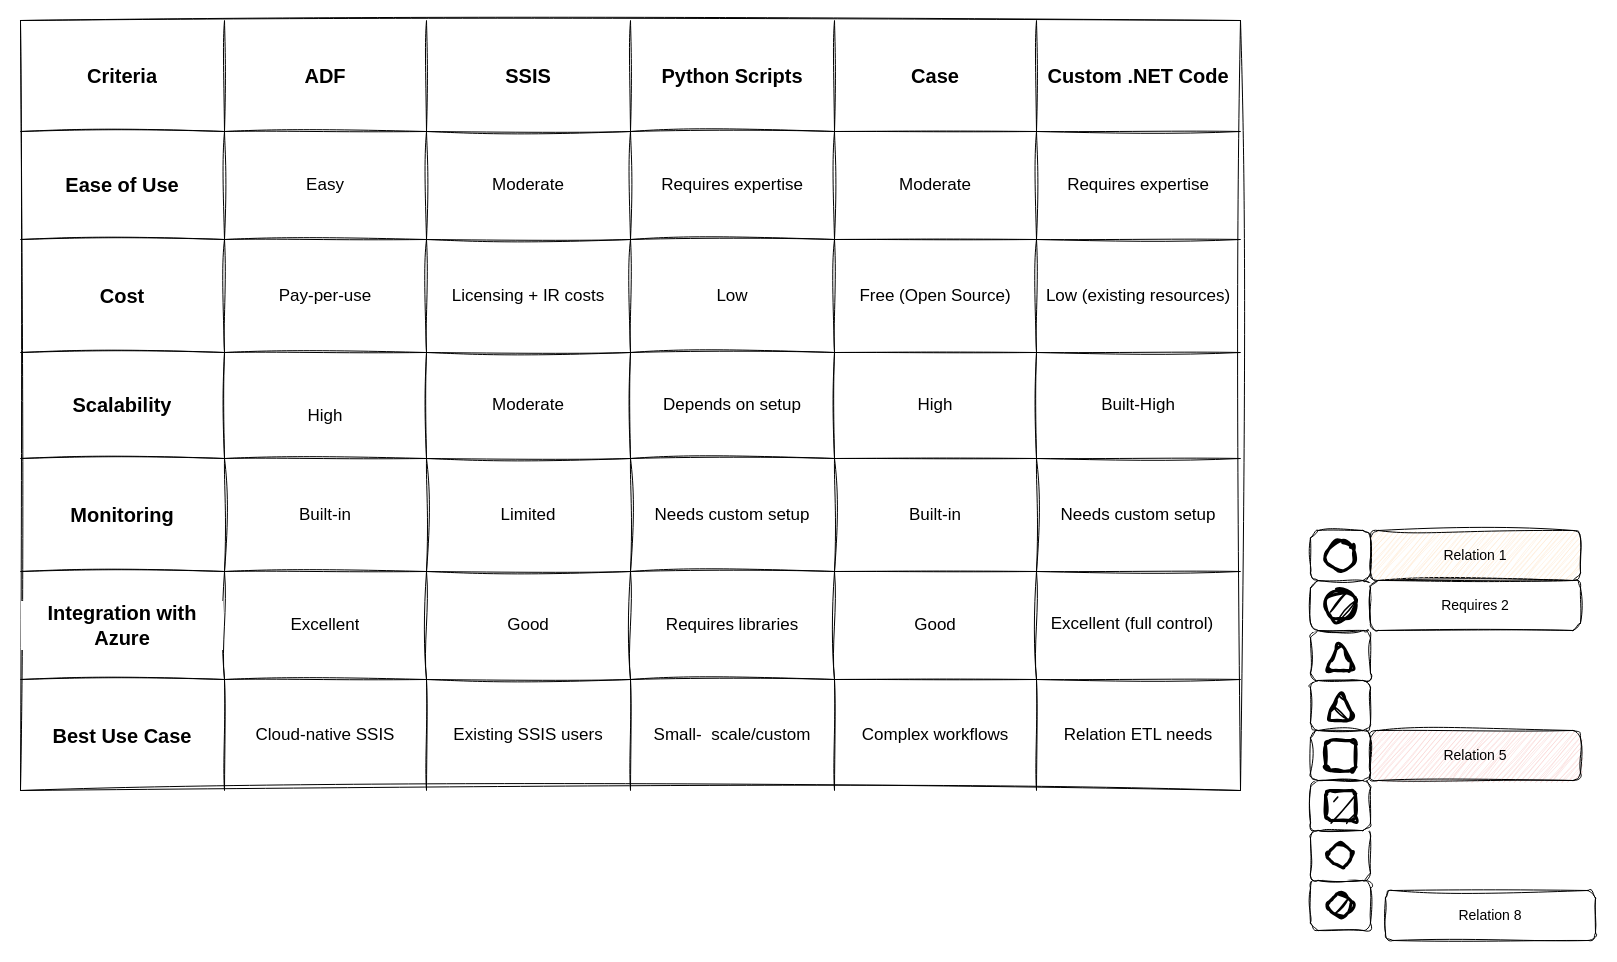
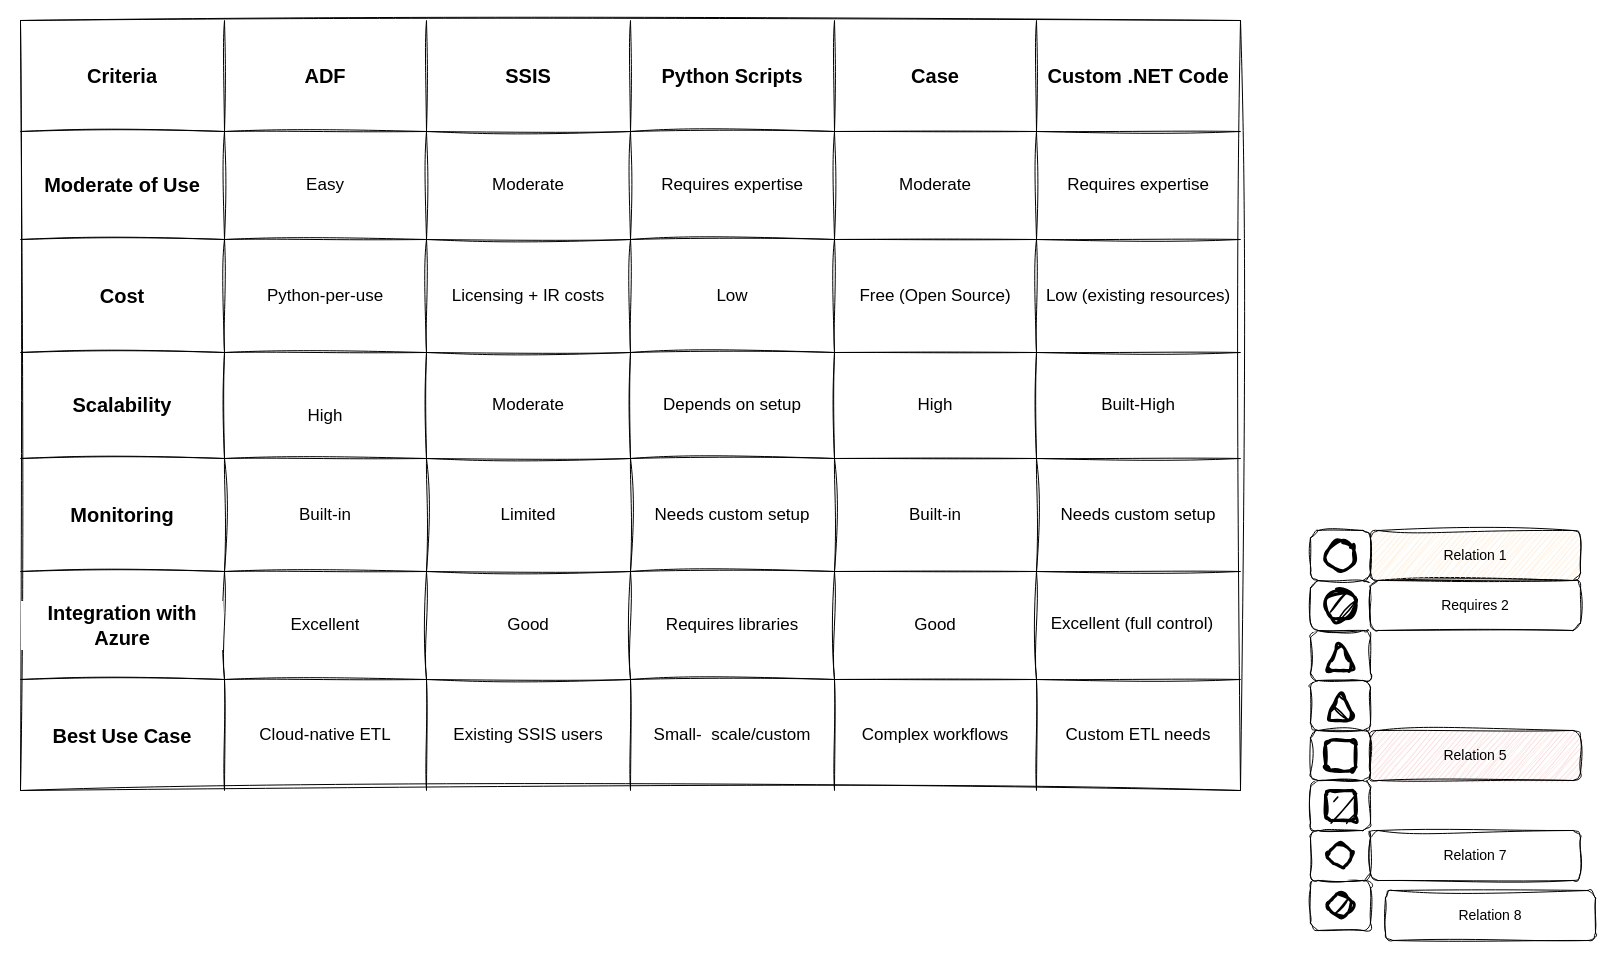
(123, 186) -> (123, 186)
(326, 297) -> (326, 297)
(326, 736) -> (326, 736)
(1139, 736) -> (1139, 736)
none -> (1476, 856)
